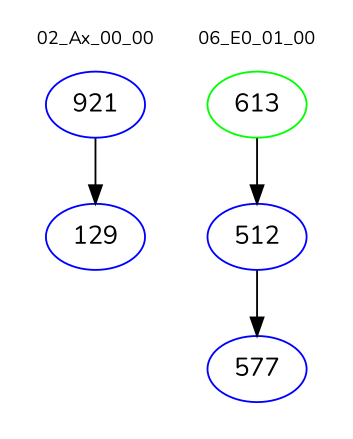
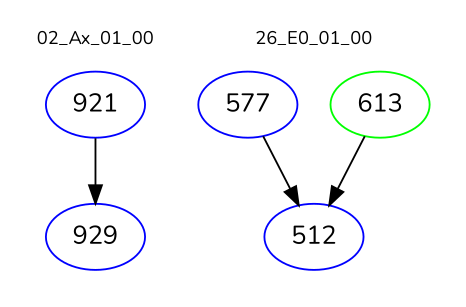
(95, 39) -> (95, 39)
(257, 39) -> (314, 39)
(95, 237) -> (95, 237)
(257, 294) -> (277, 163)
